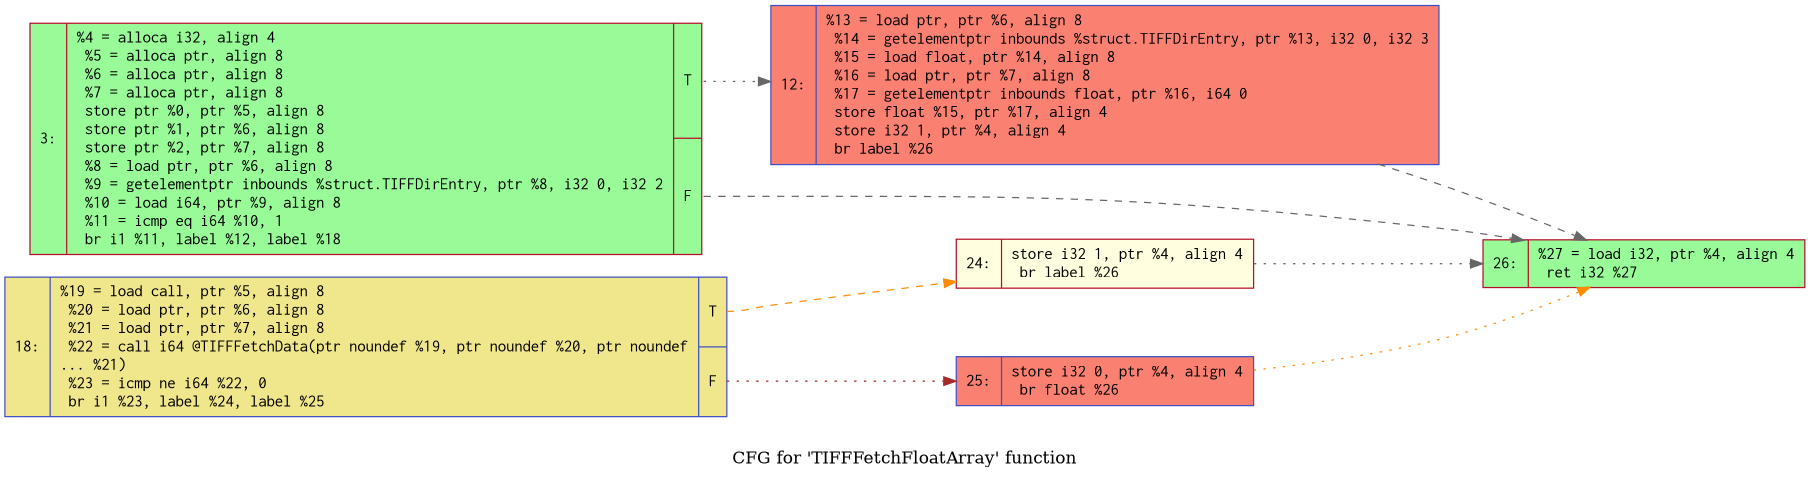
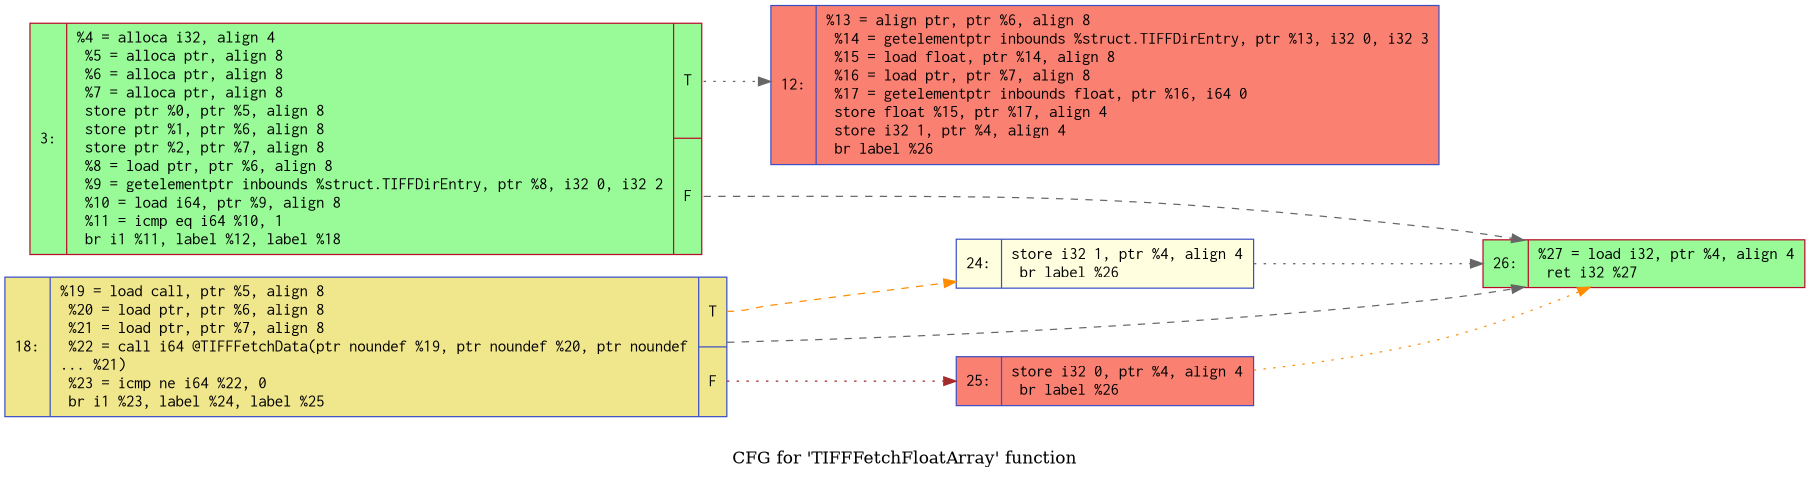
(954, 20) -> (959, 20)
(1477, 198) -> (1120, 325)
(1105, 264) -> (1105, 264)
(1065, 390) -> (1065, 390)
